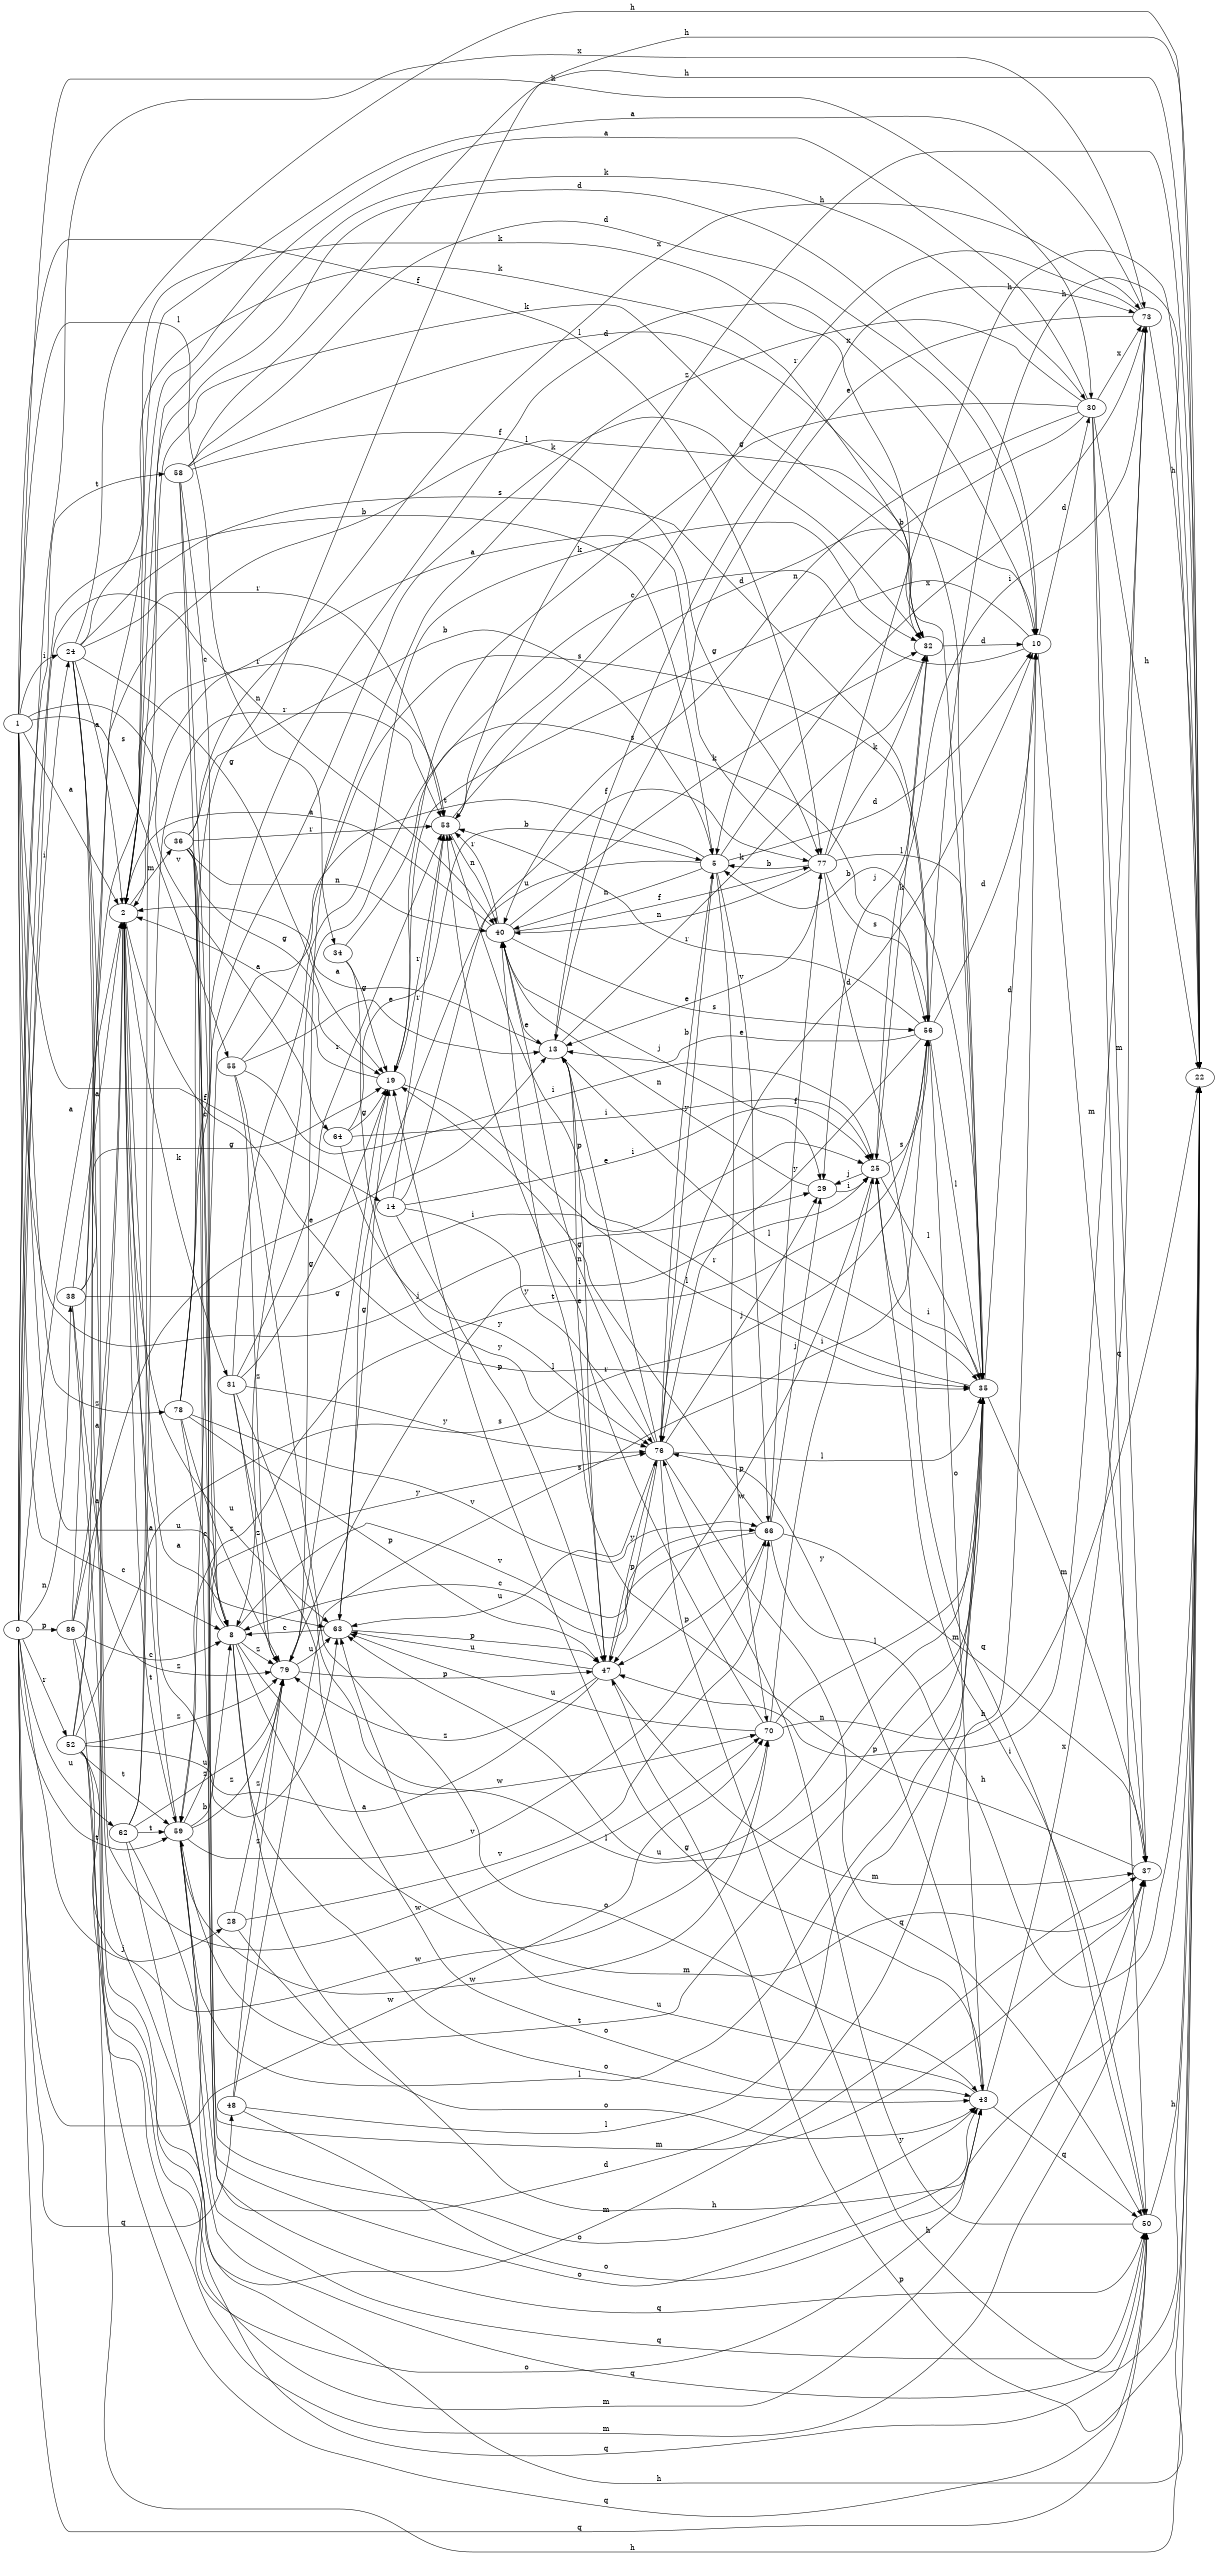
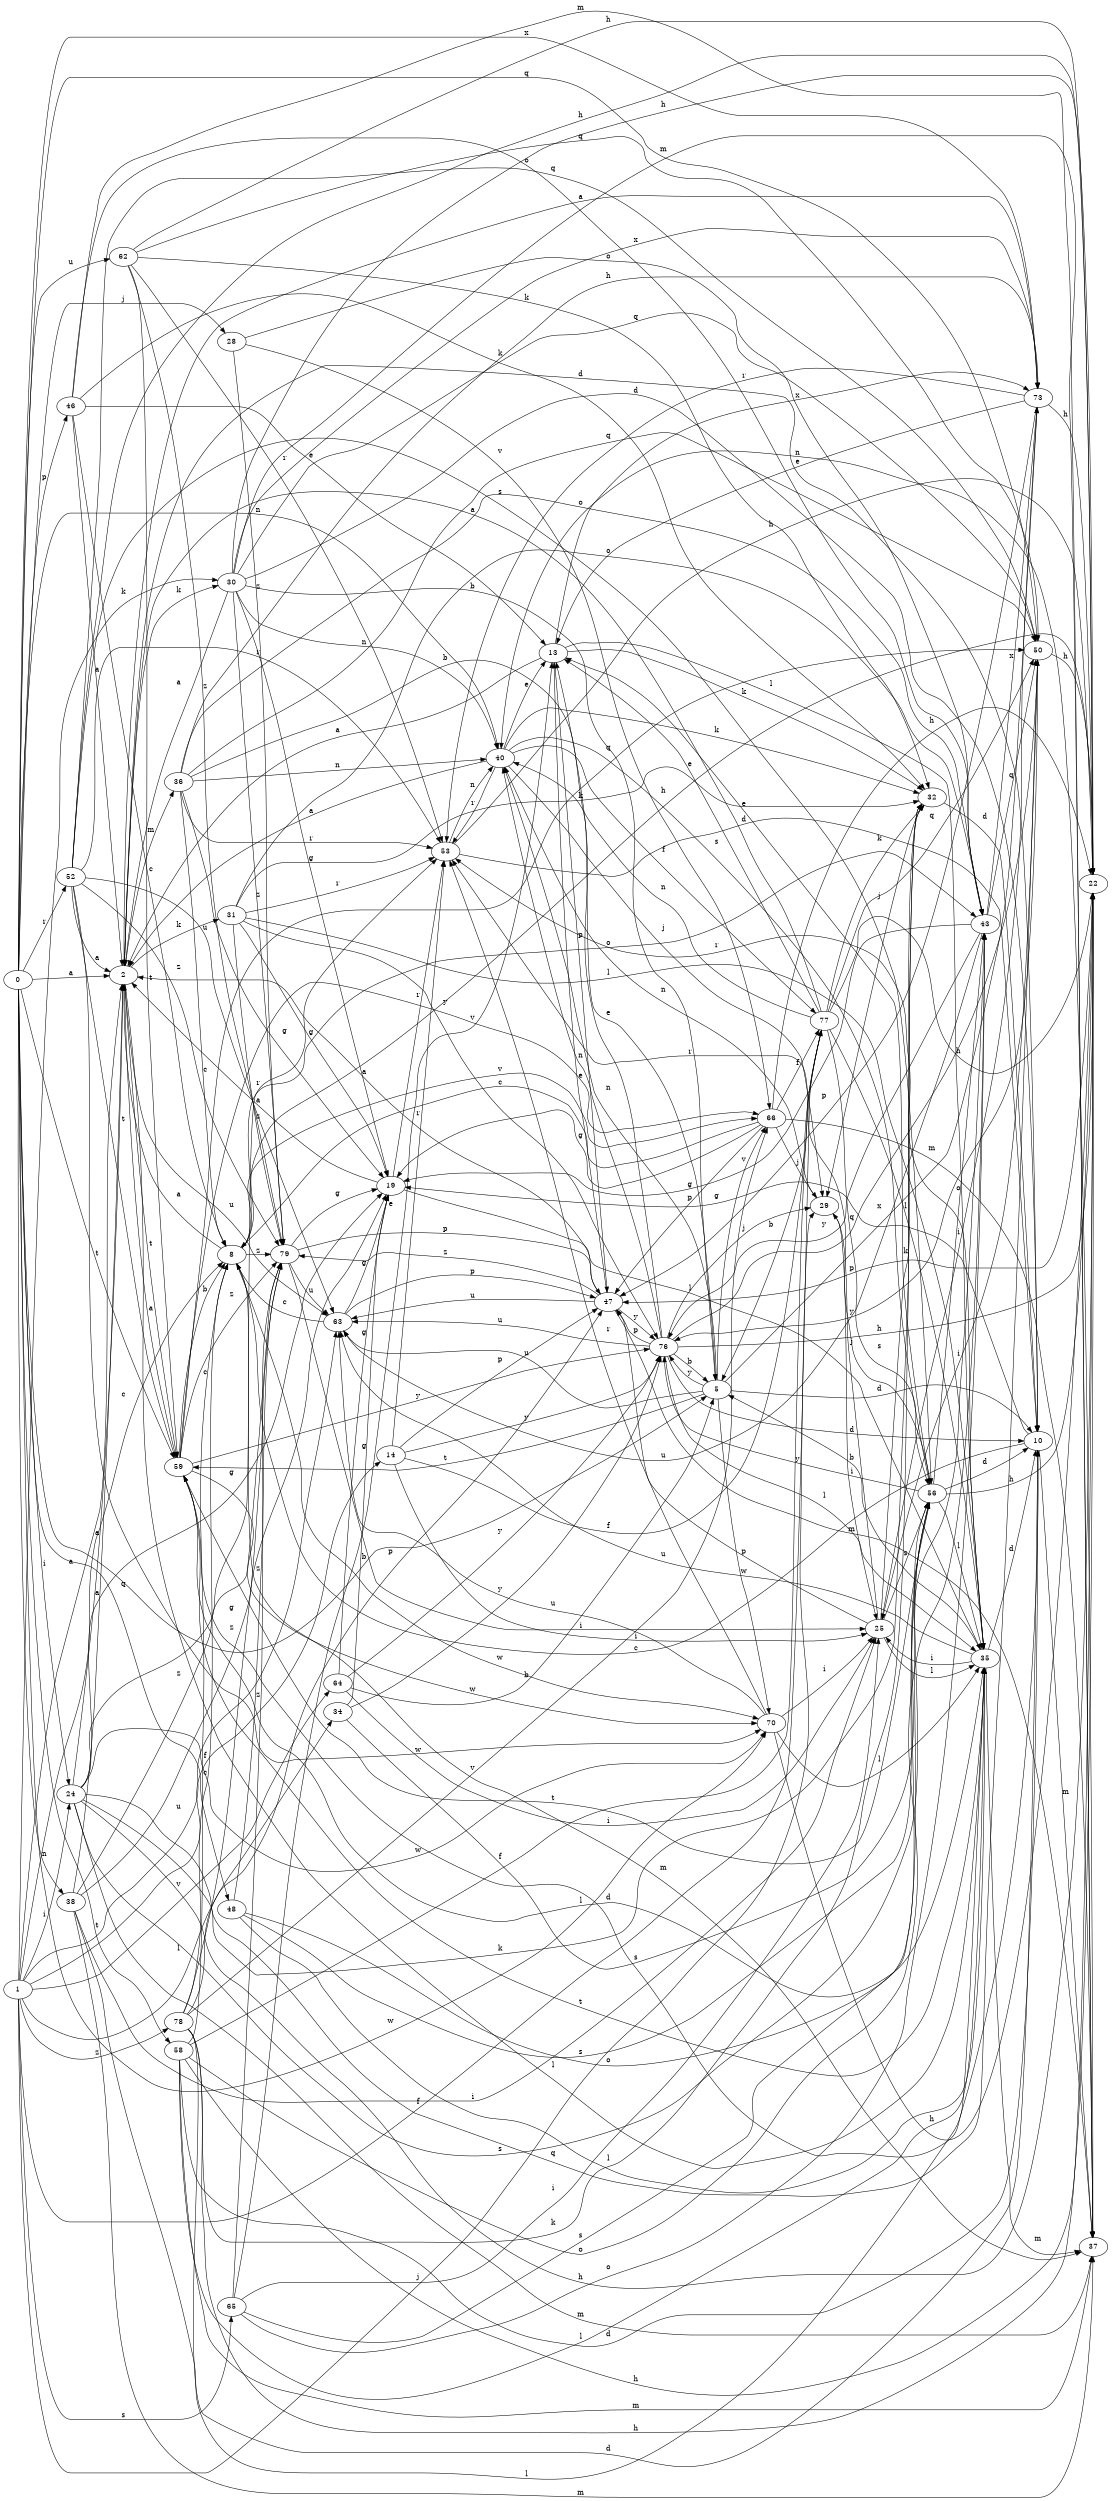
(659, 244) -> (609, 276)
(1064, 529) -> (907, 642)
(232, 1066) -> (232, 2307)
(71, 1630) -> (71, 406)
